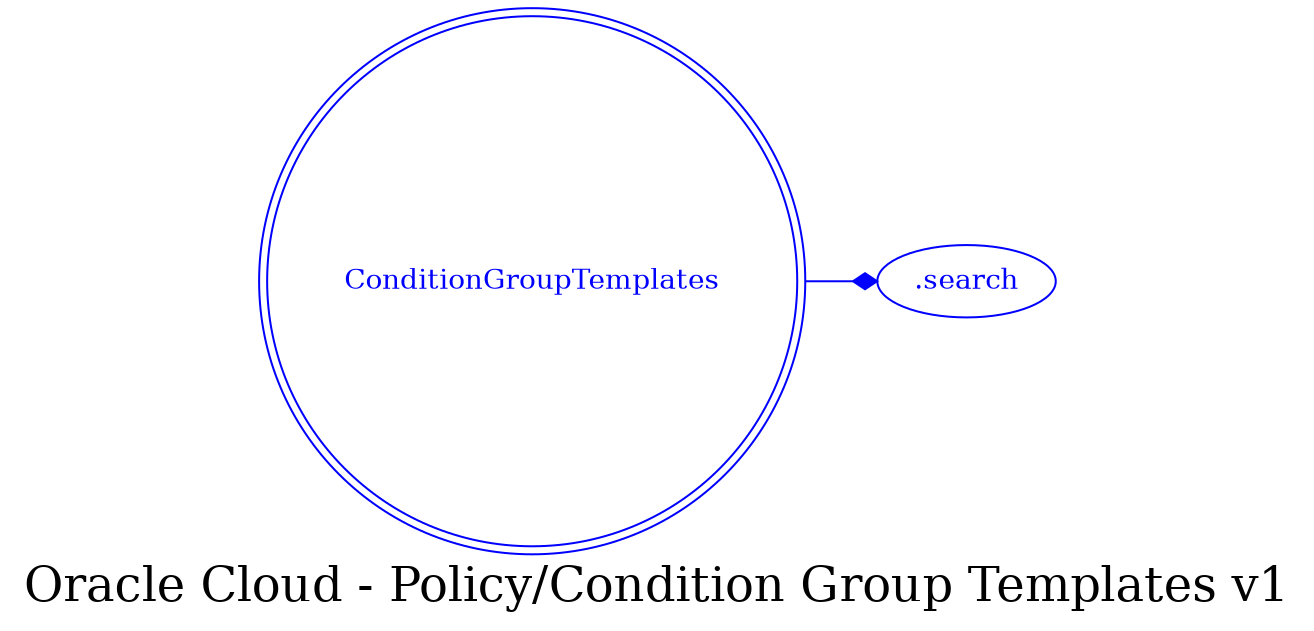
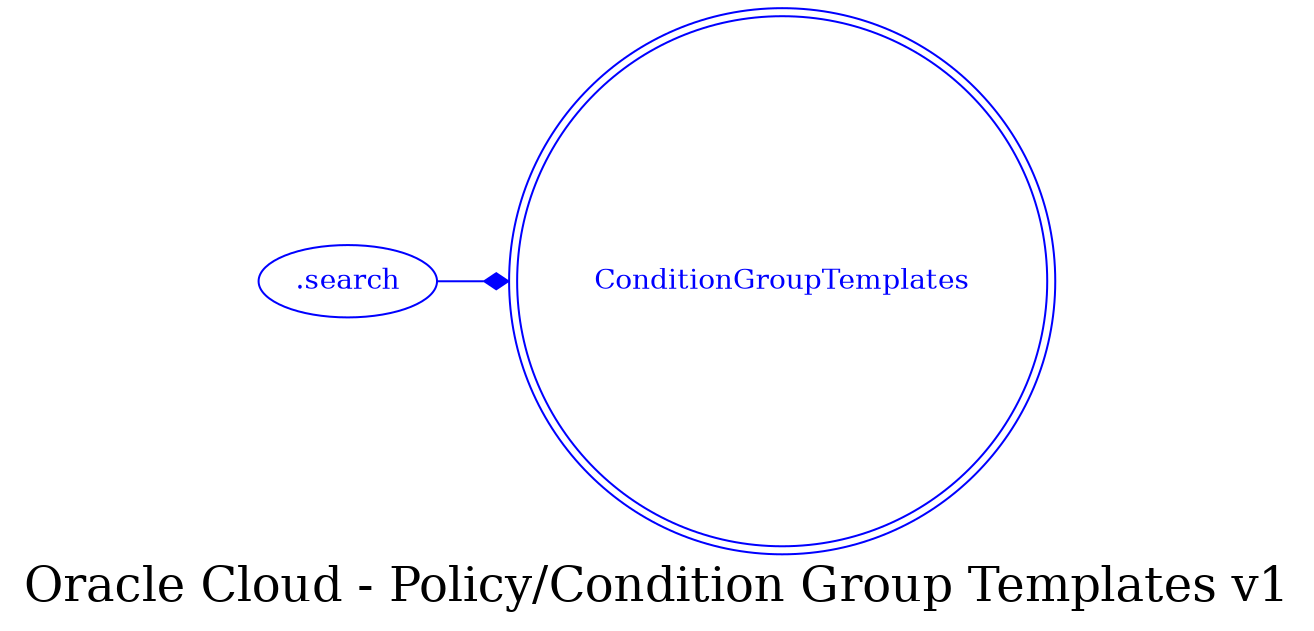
(829, 281) -> (460, 281)
